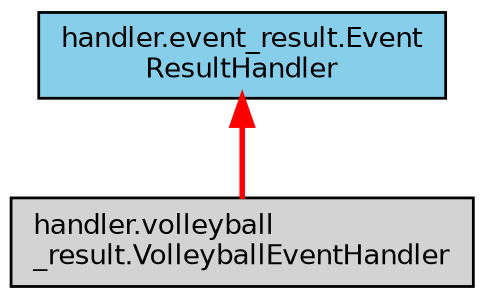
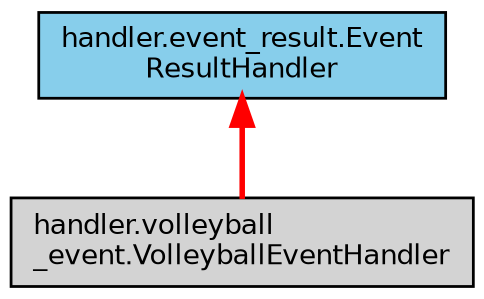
(242, 242) -> (242, 242)
